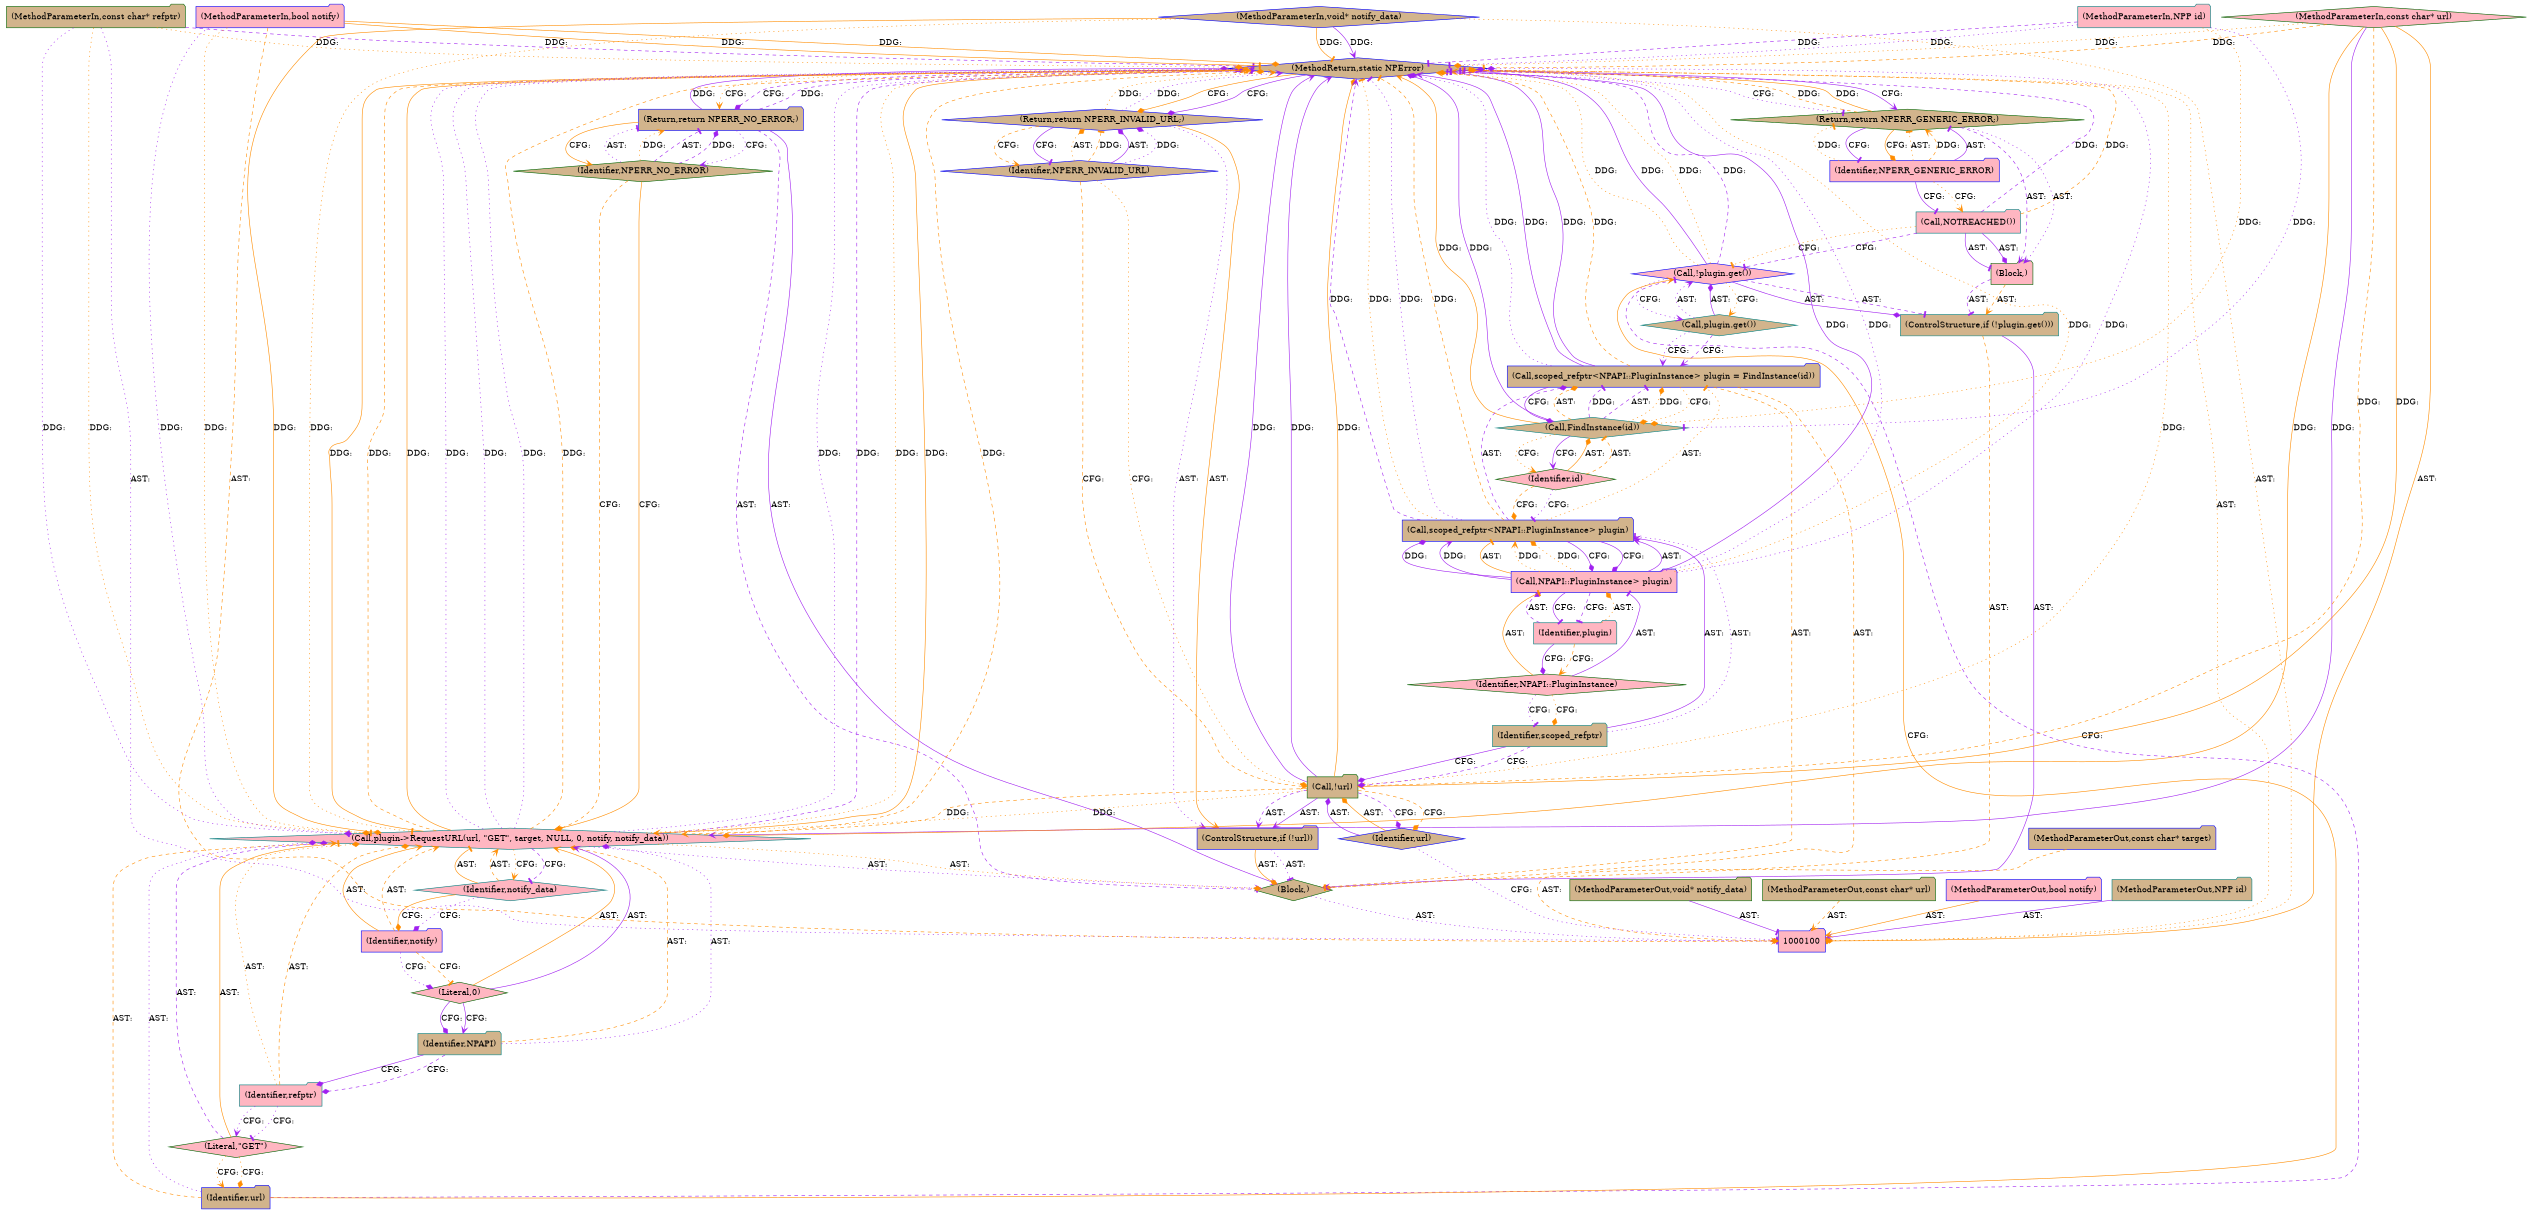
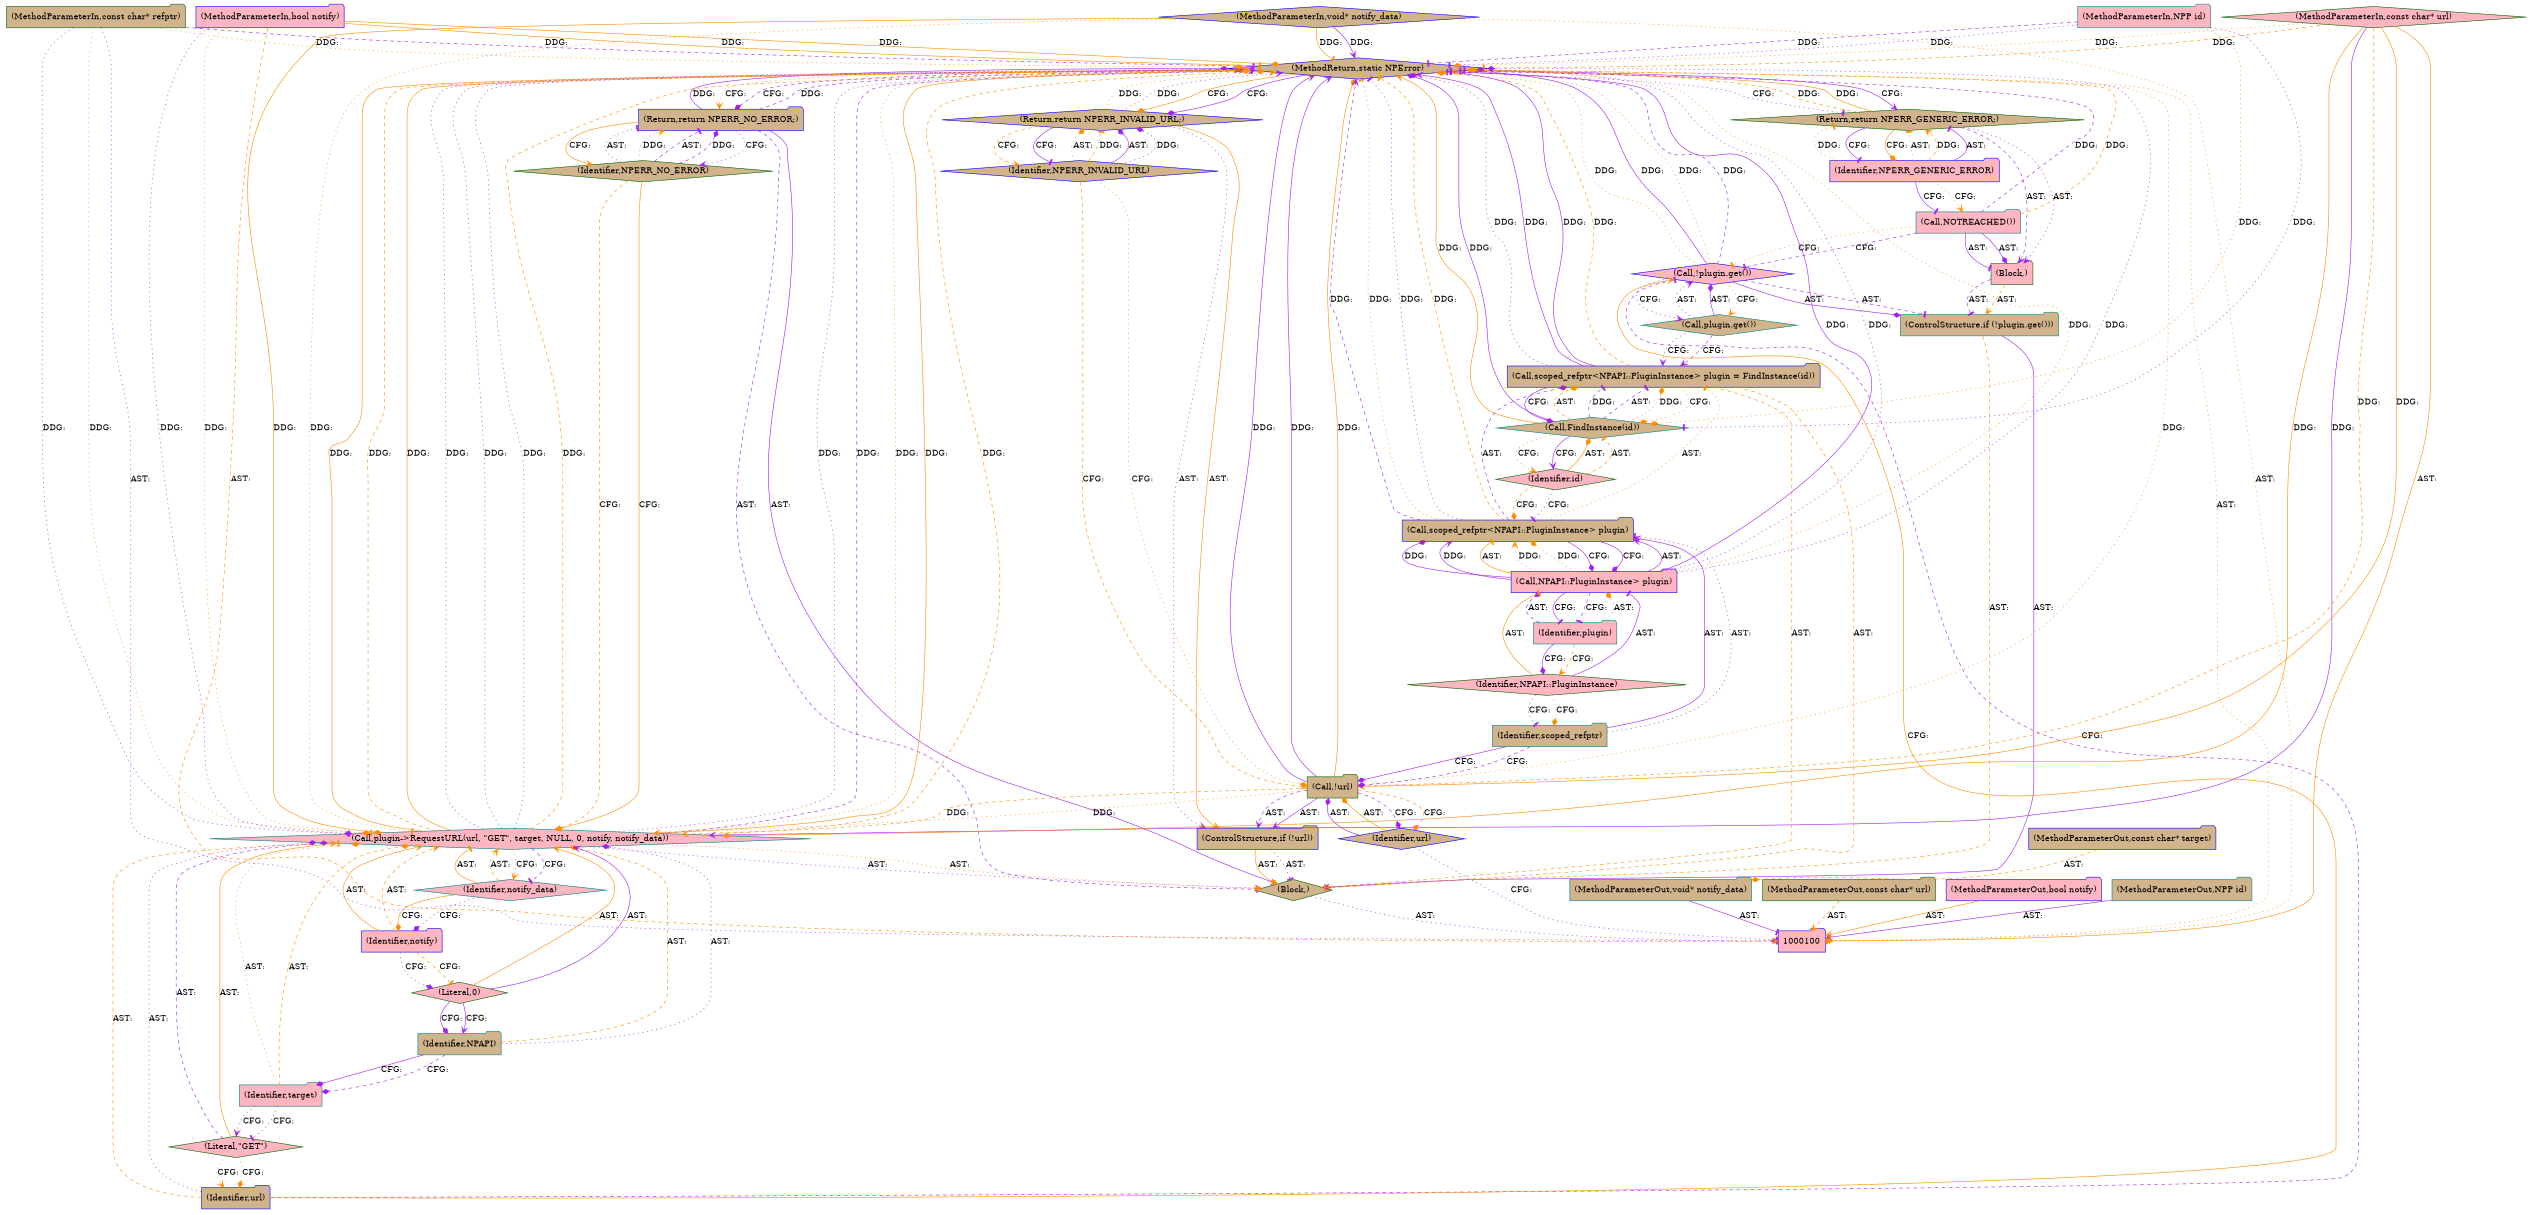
(1814, 870) -> (1930, 879)
(1661, 890) -> (1661, 890)
(281, 1096) -> (281, 1096)
